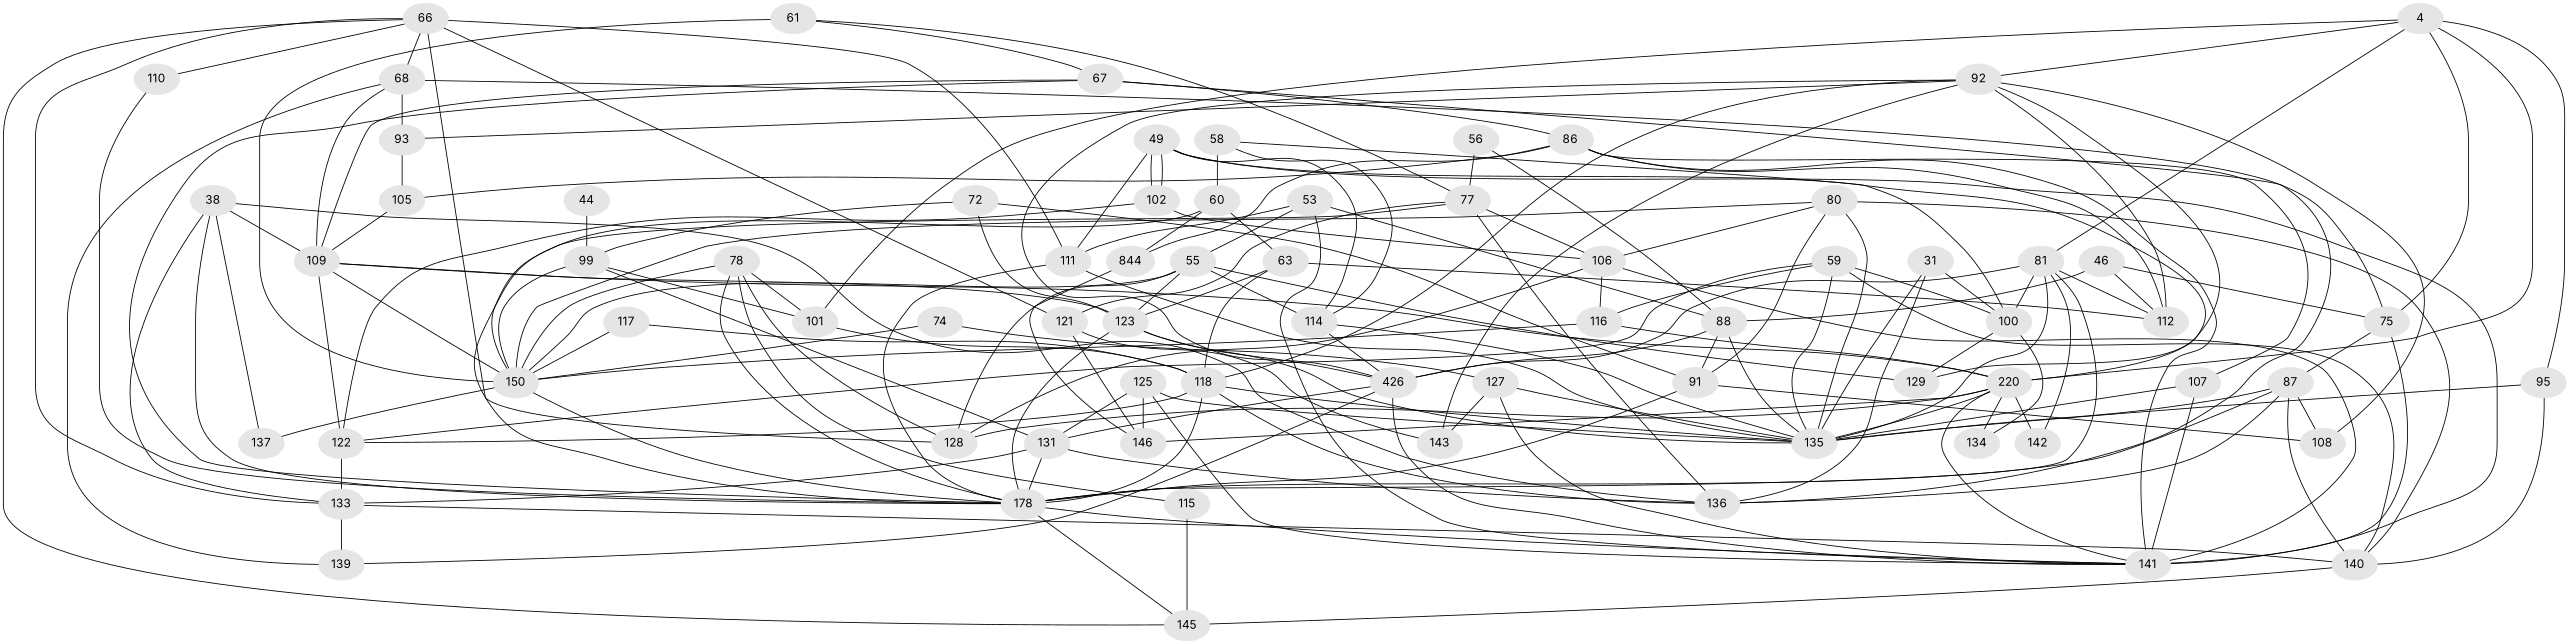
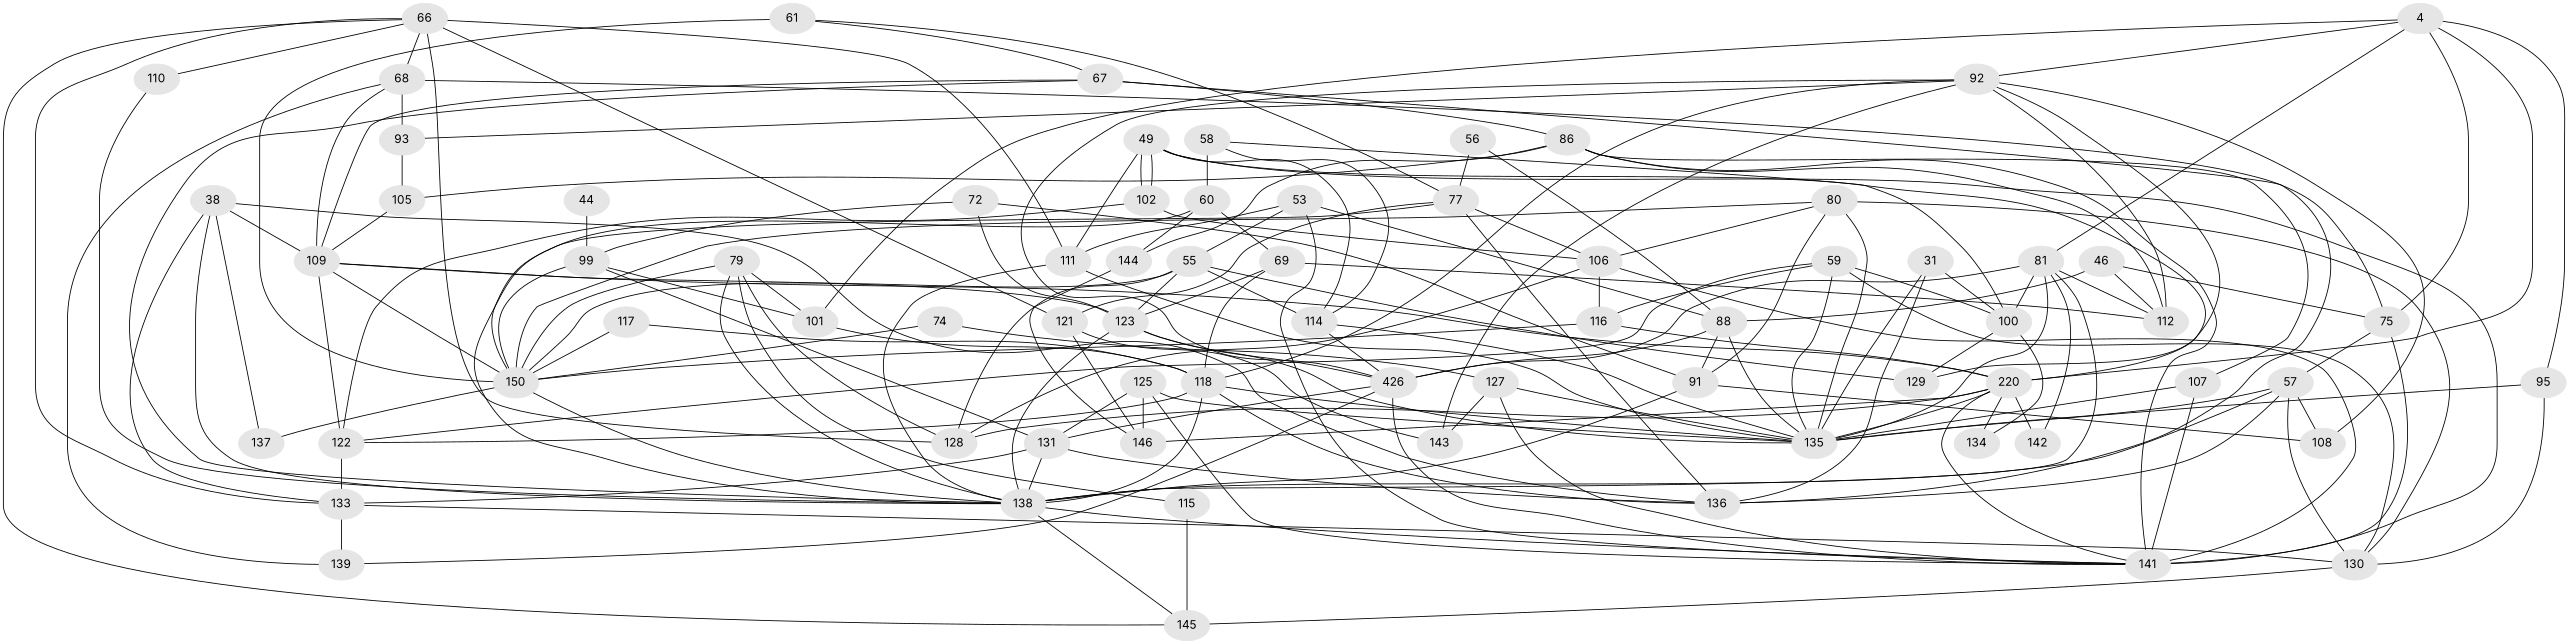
(737, 261) -> (737, 261)
(1131, 261) -> (1129, 261)
(1286, 261) -> (1282, 261)
(2291, 383) -> (2291, 383)
(1023, 504) -> (1023, 504)
(2355, 565) -> (2355, 565)
